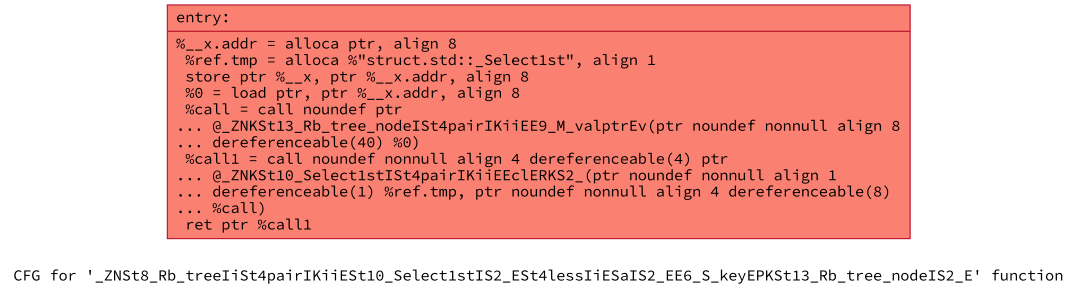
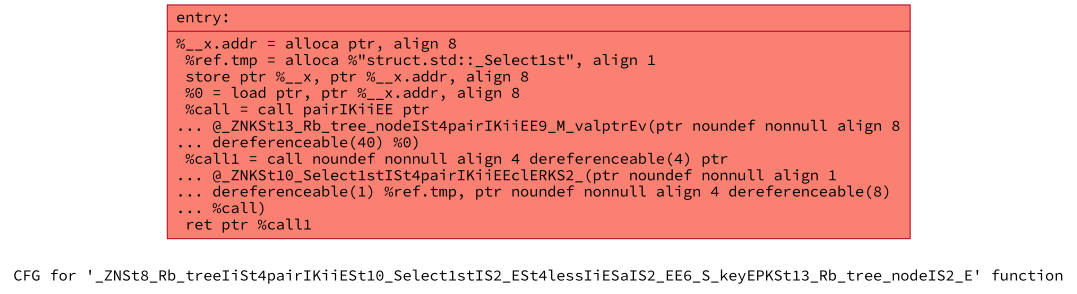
(290, 110) -> (303, 110)
